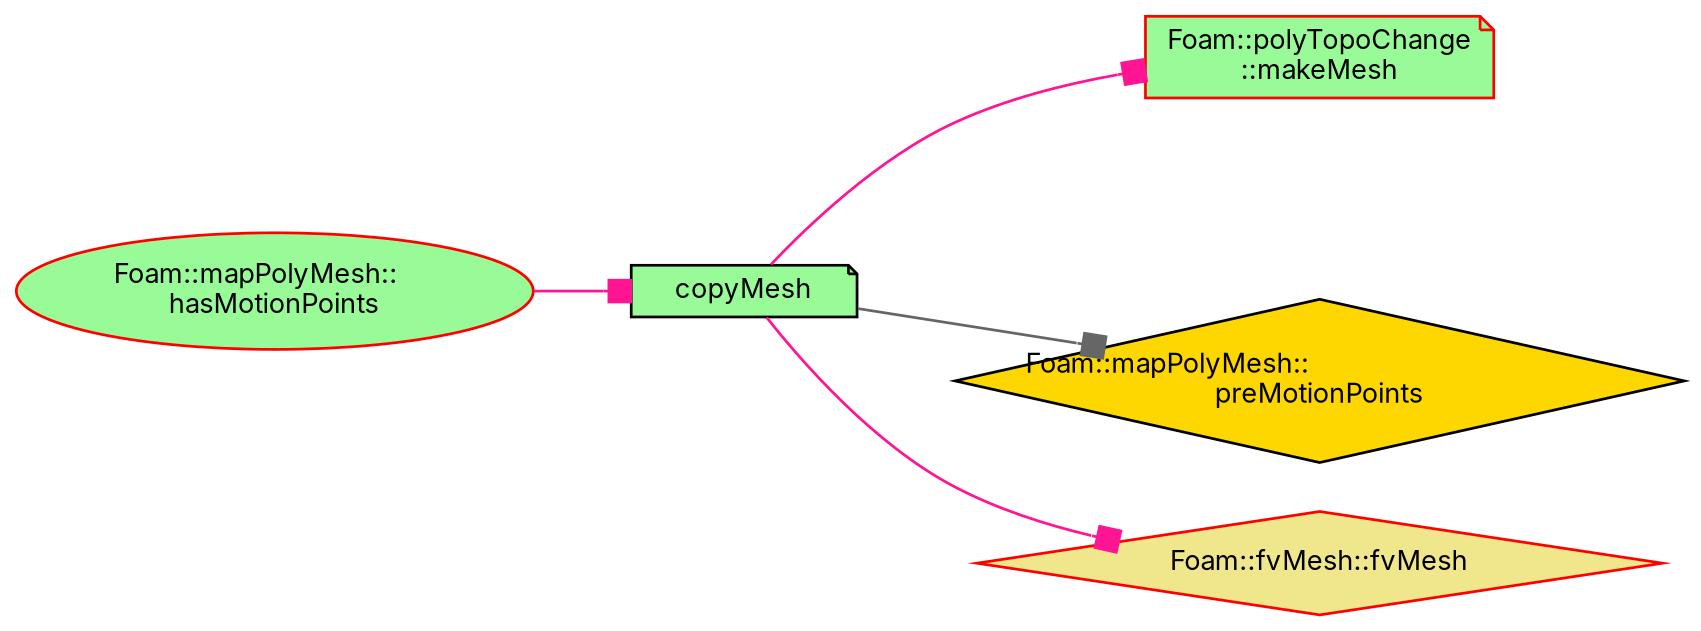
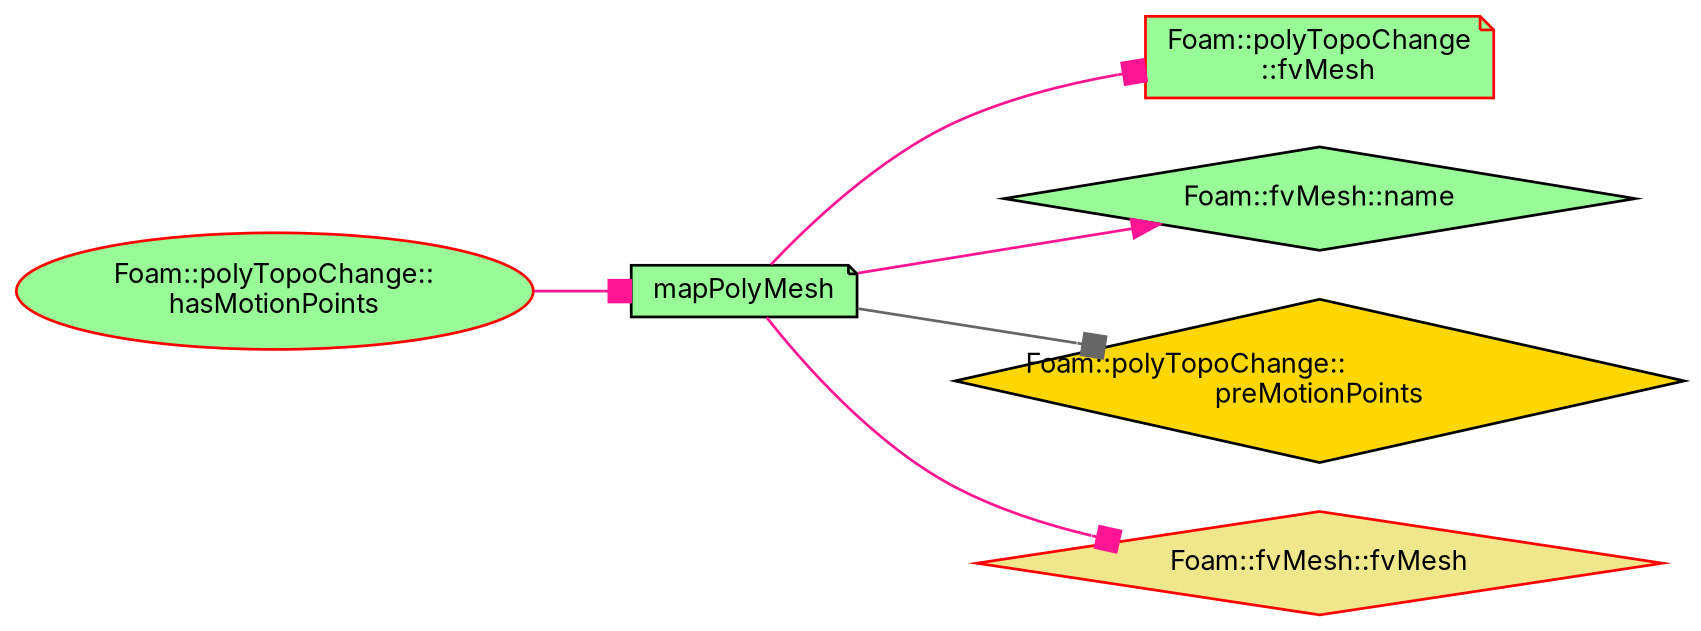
(1320, 57) -> (1320, 57)
none -> (1320, 199)
(275, 291) -> (275, 291)
(744, 291) -> (744, 291)
(1320, 381) -> (1320, 381)
